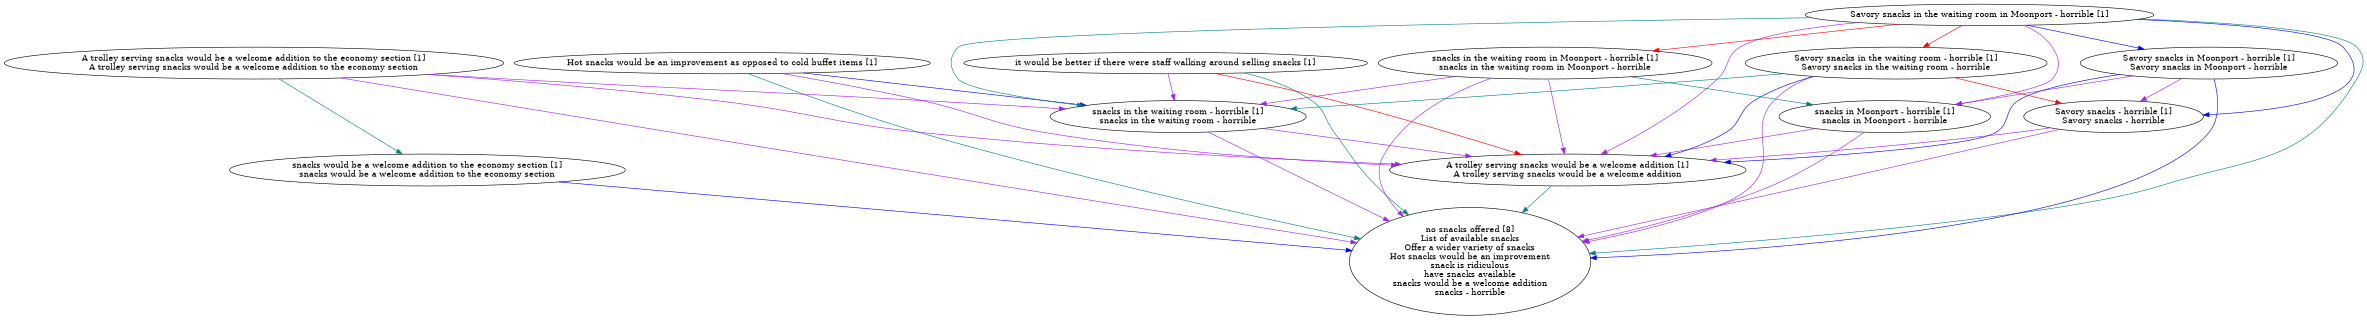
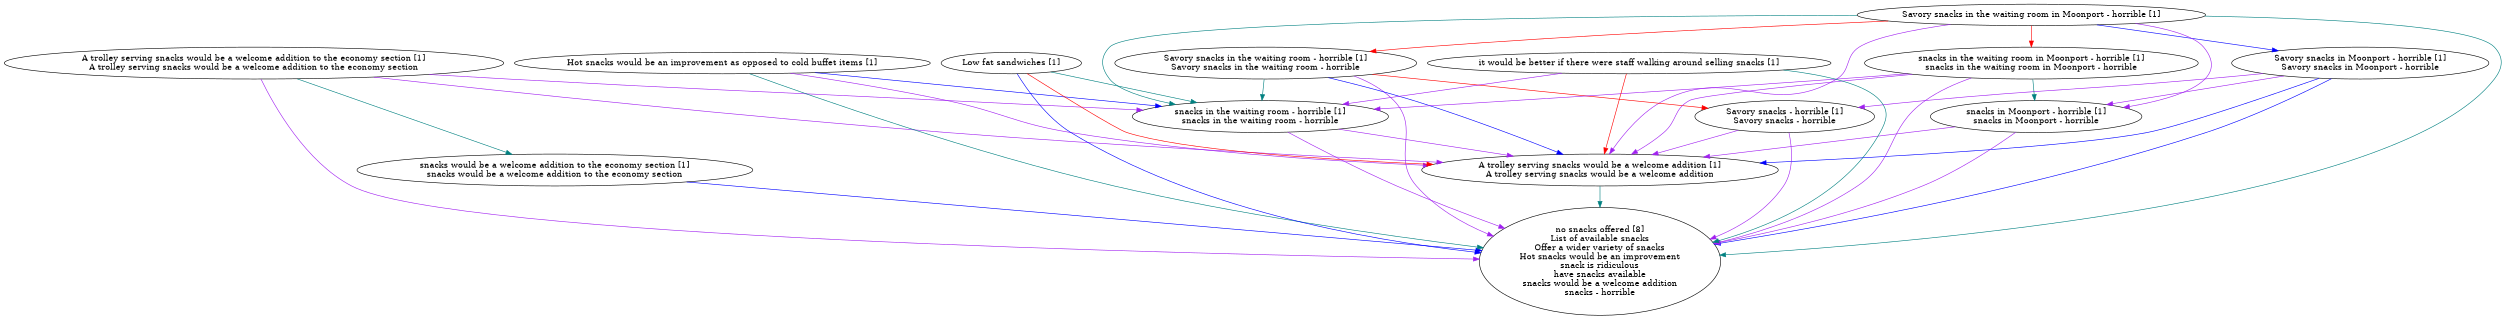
(2333, 41) -> none
none -> (1011, 63)
